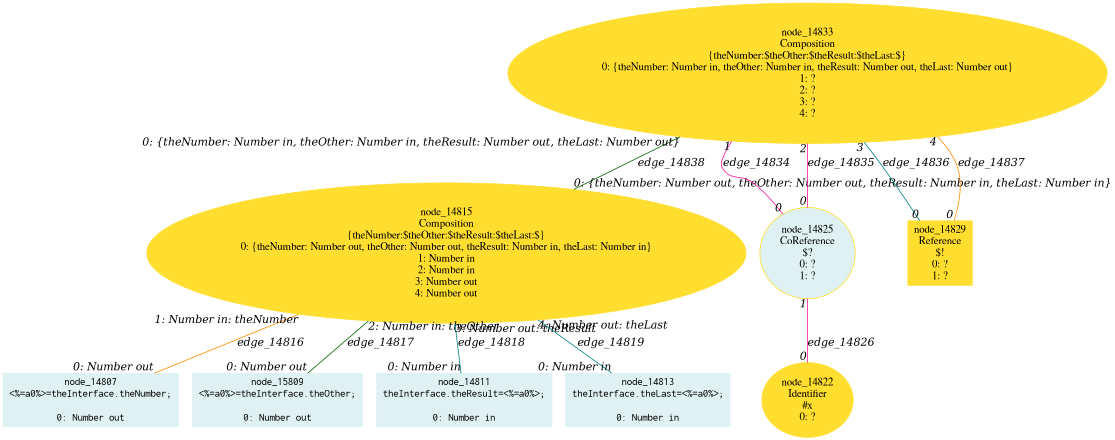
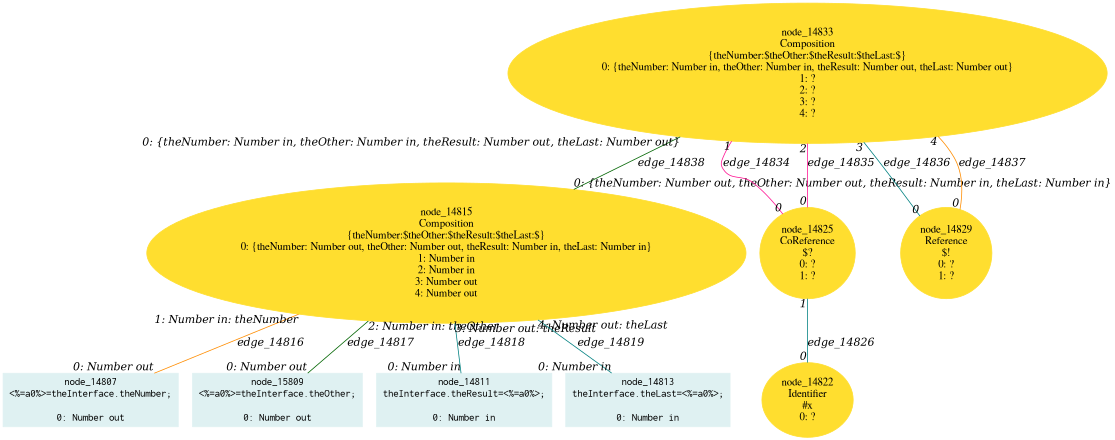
(808, 253) -> (808, 253)
(940, 253) -> (946, 253)
(808, 331) -> (808, 331)
